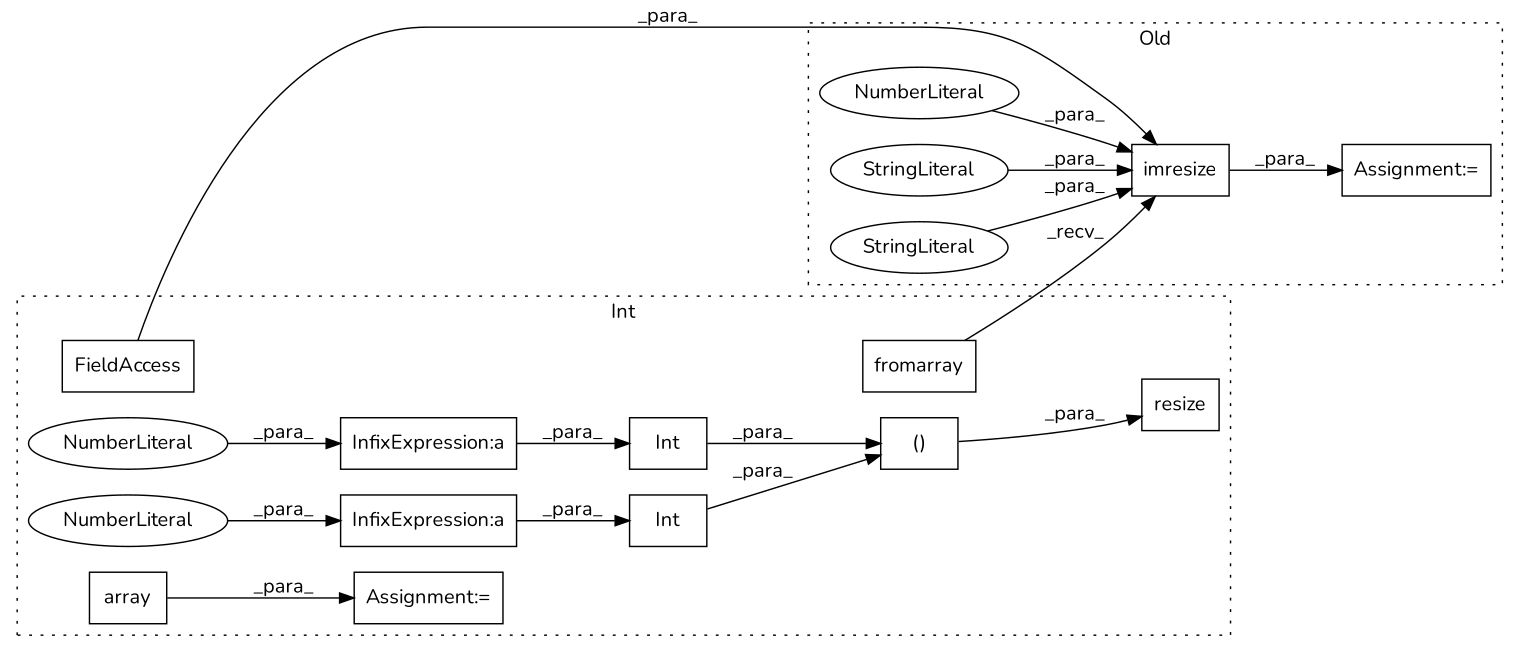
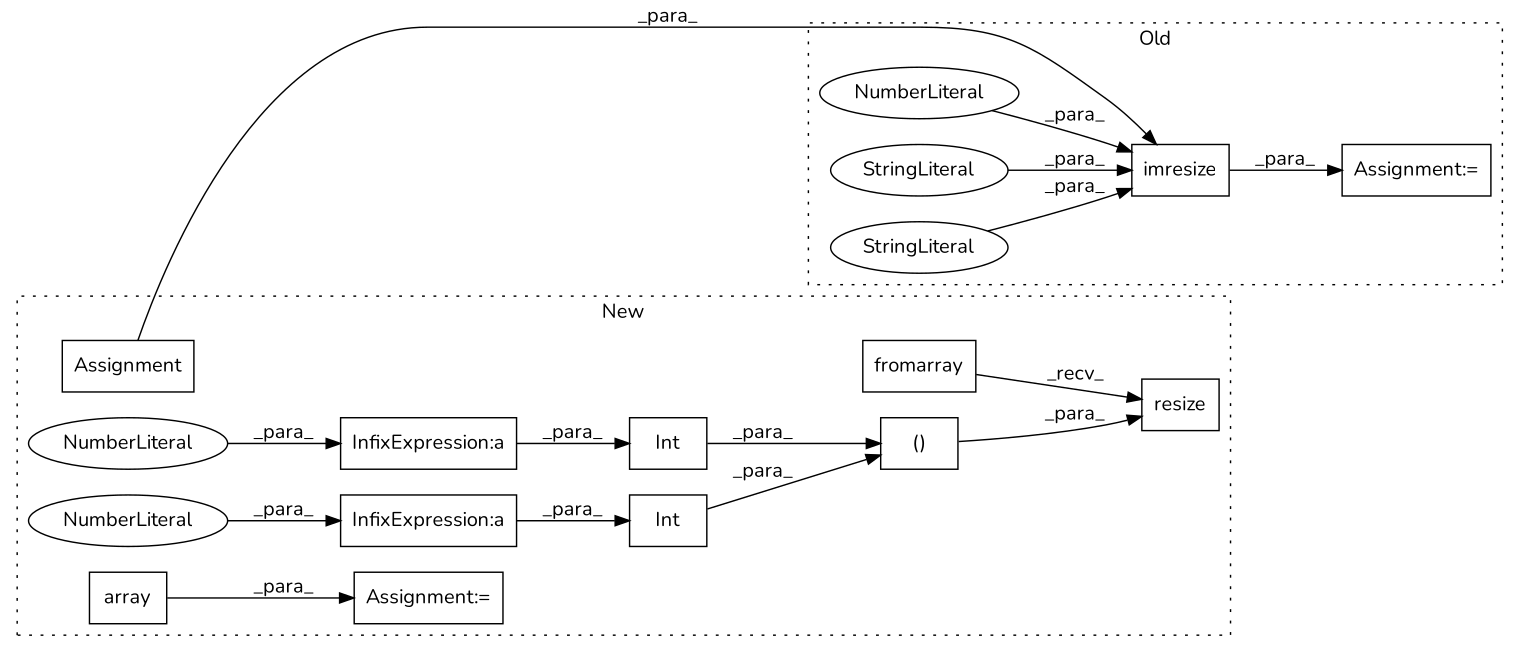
(1063, 276) -> (1052, 386)
(624, 313) -> (624, 313)
(128, 366) -> (128, 366)
